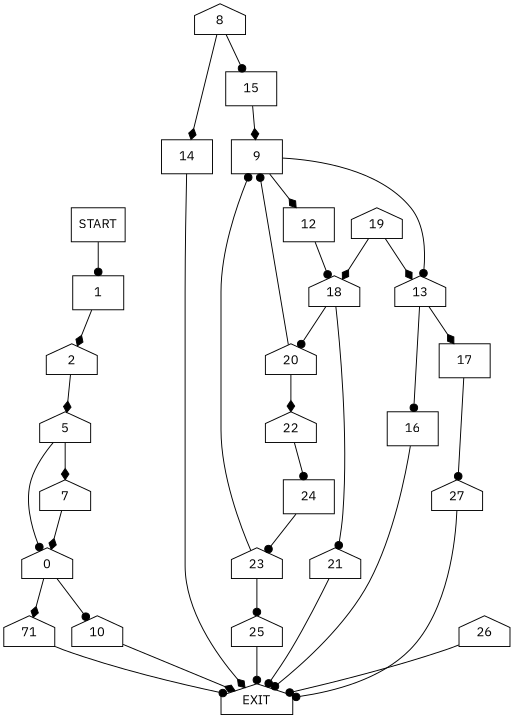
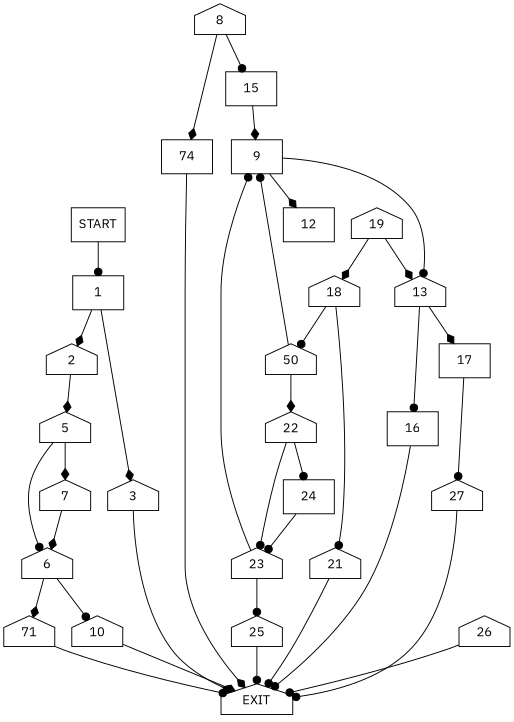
(187, 157) -> (187, 157)
(321, 256) -> none
(291, 361) -> (291, 361)
none -> (272, 491)
none -> (133, 497)
(47, 565) -> (47, 565)
